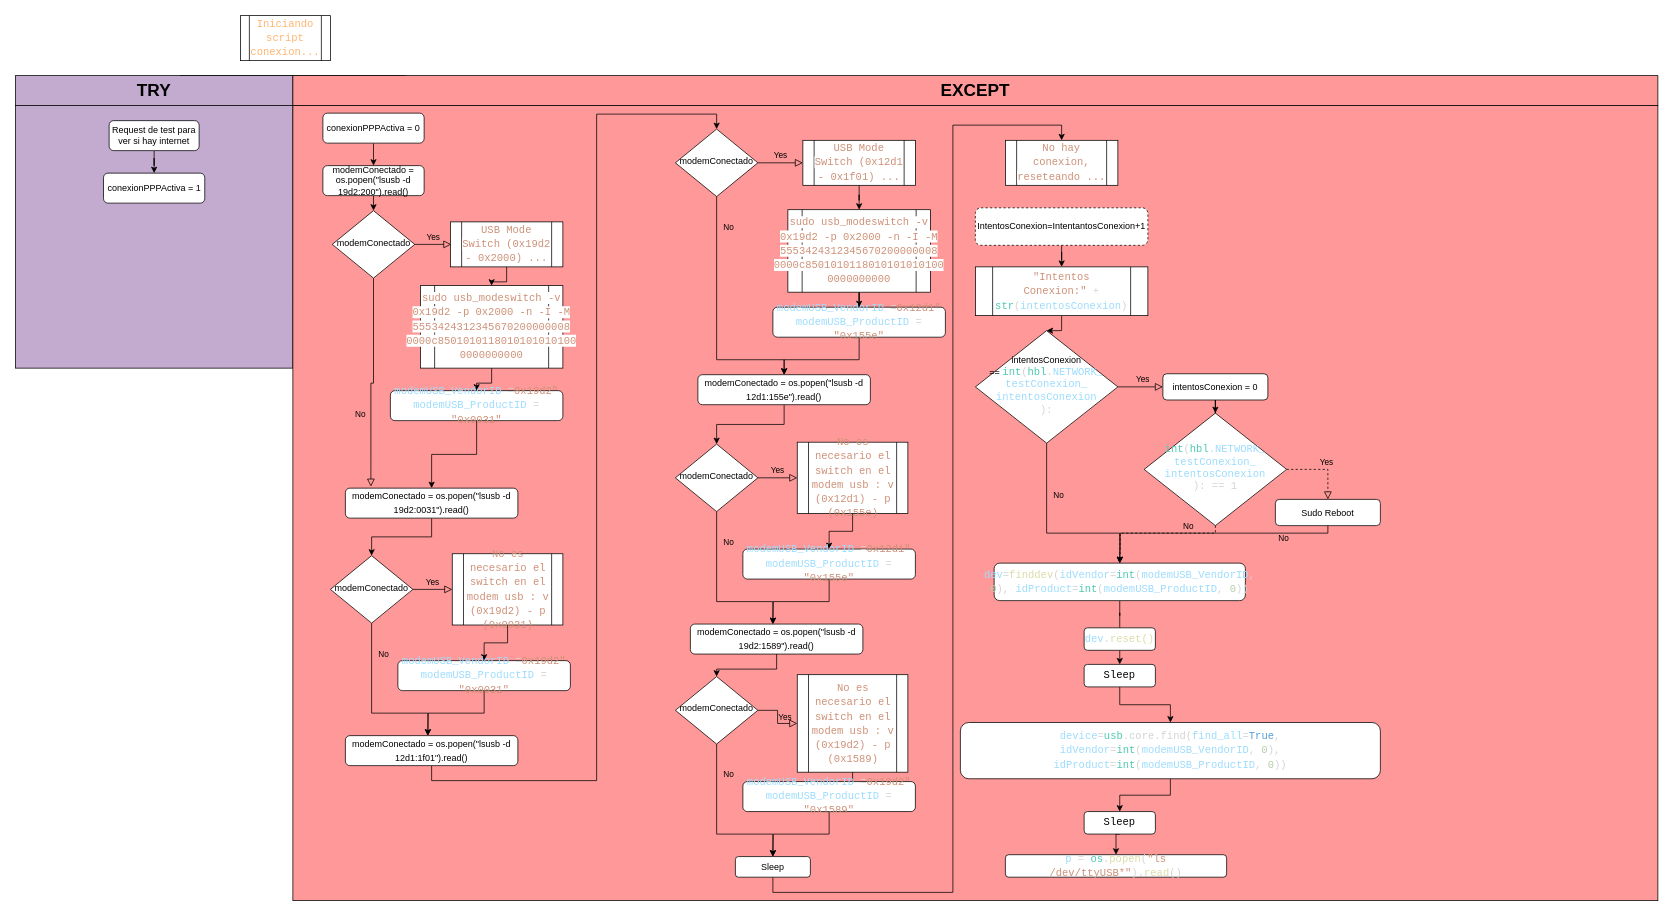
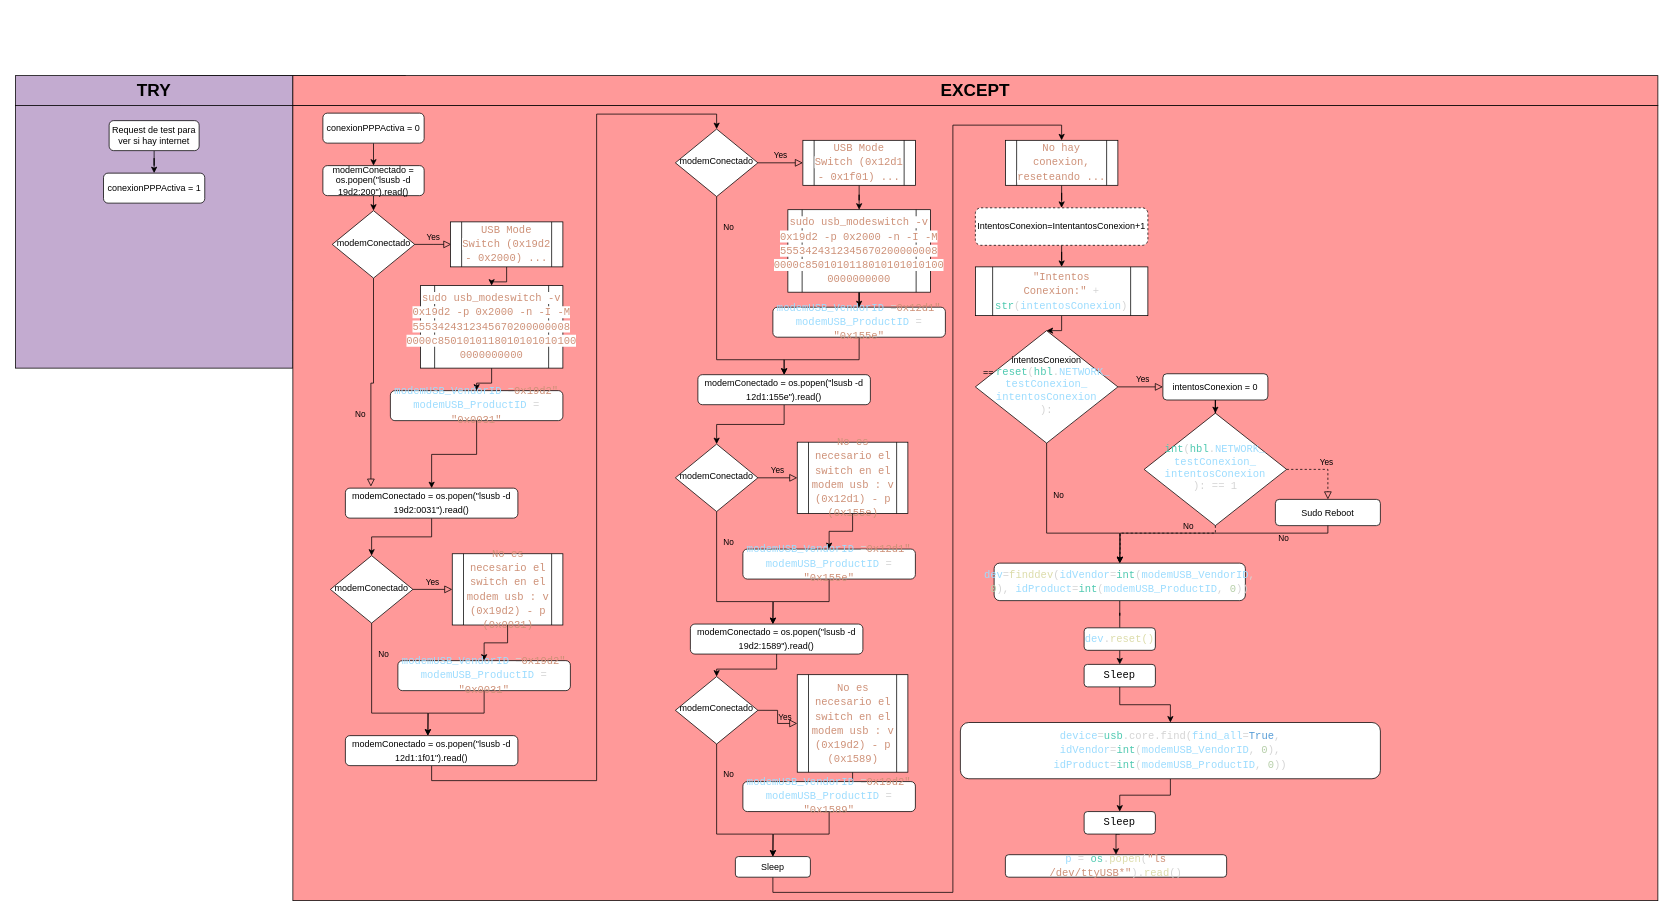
(285, 38) -> none
none -> (1062, 199)
(1047, 385) -> (1047, 385)
